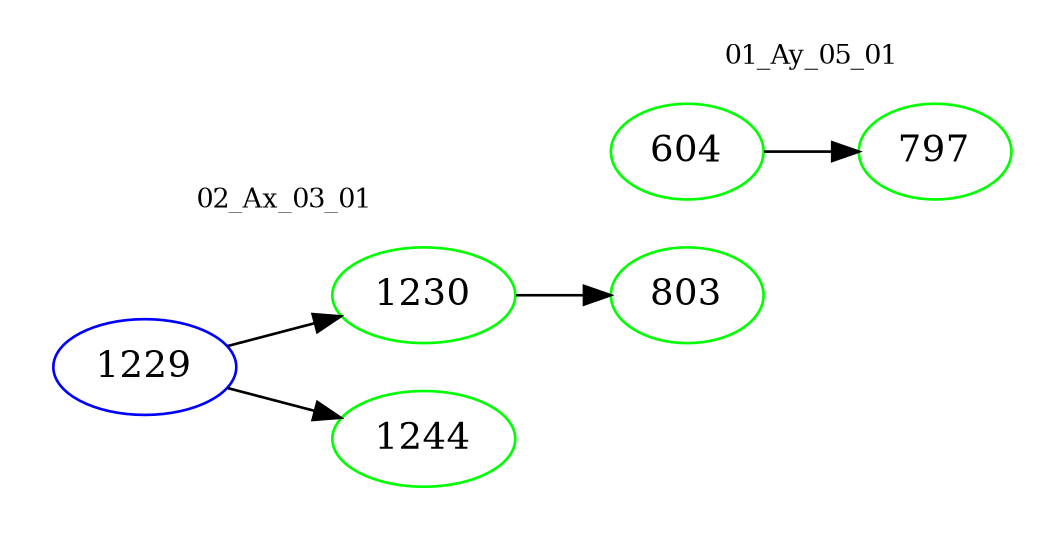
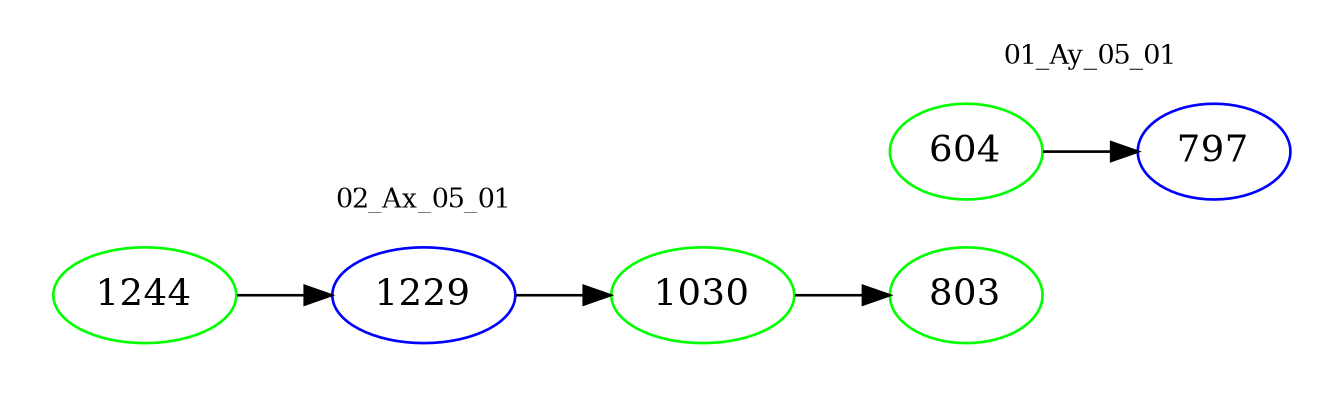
(935, 152) -> (1214, 152)
(284, 201) -> (424, 201)
(424, 295) -> (703, 295)
(271, 399) -> (271, 295)
